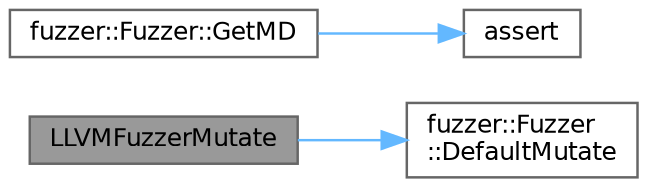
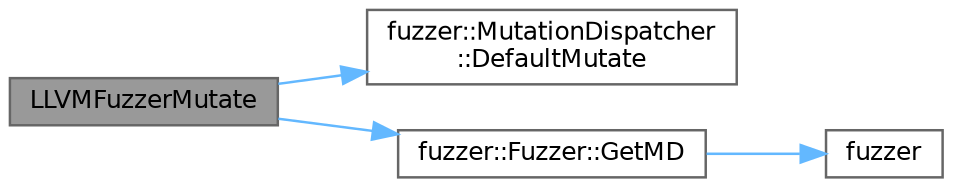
(522, 33) -> (884, 154)
none -> (325, 125)
(522, 140) -> (552, 47)
